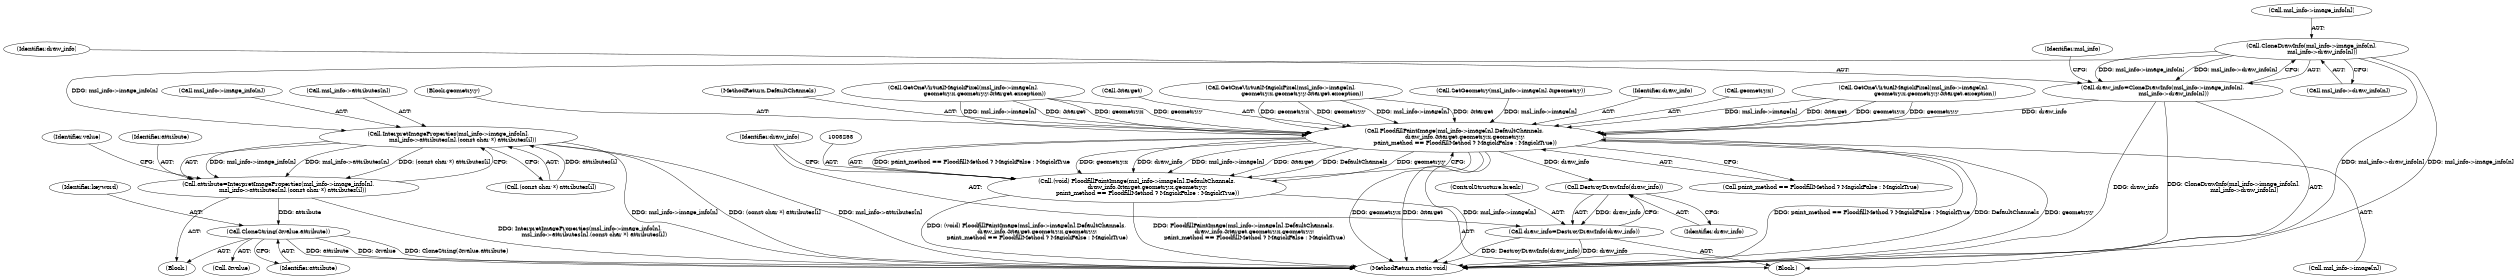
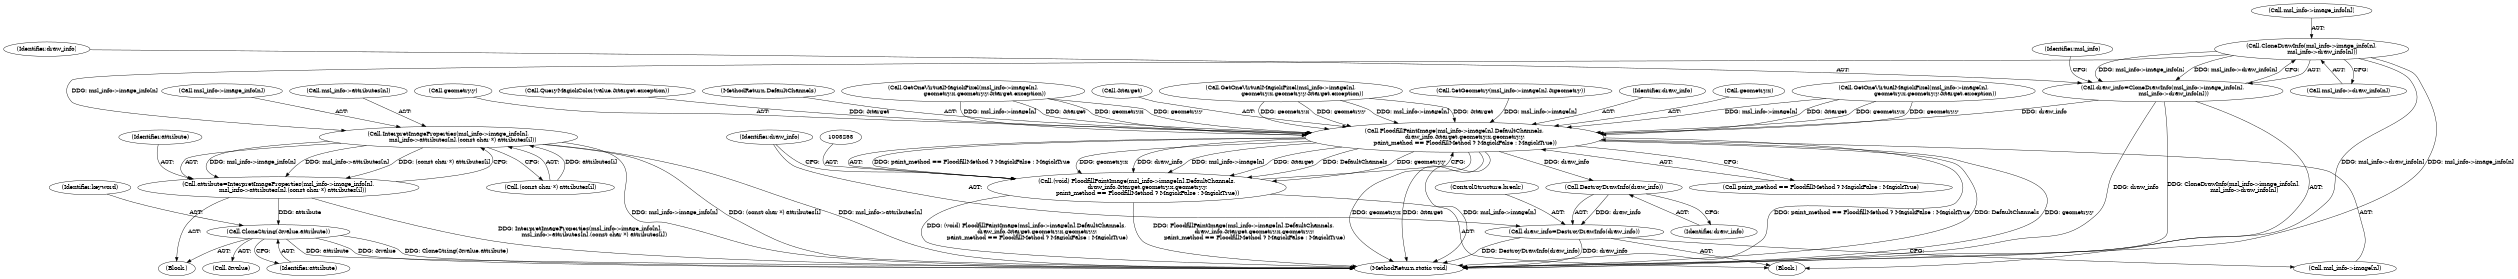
(453, 91) -> (453, 91)
none -> (597, 91)
(77, 137) -> none
(1642, 216) -> (2008, 258)
